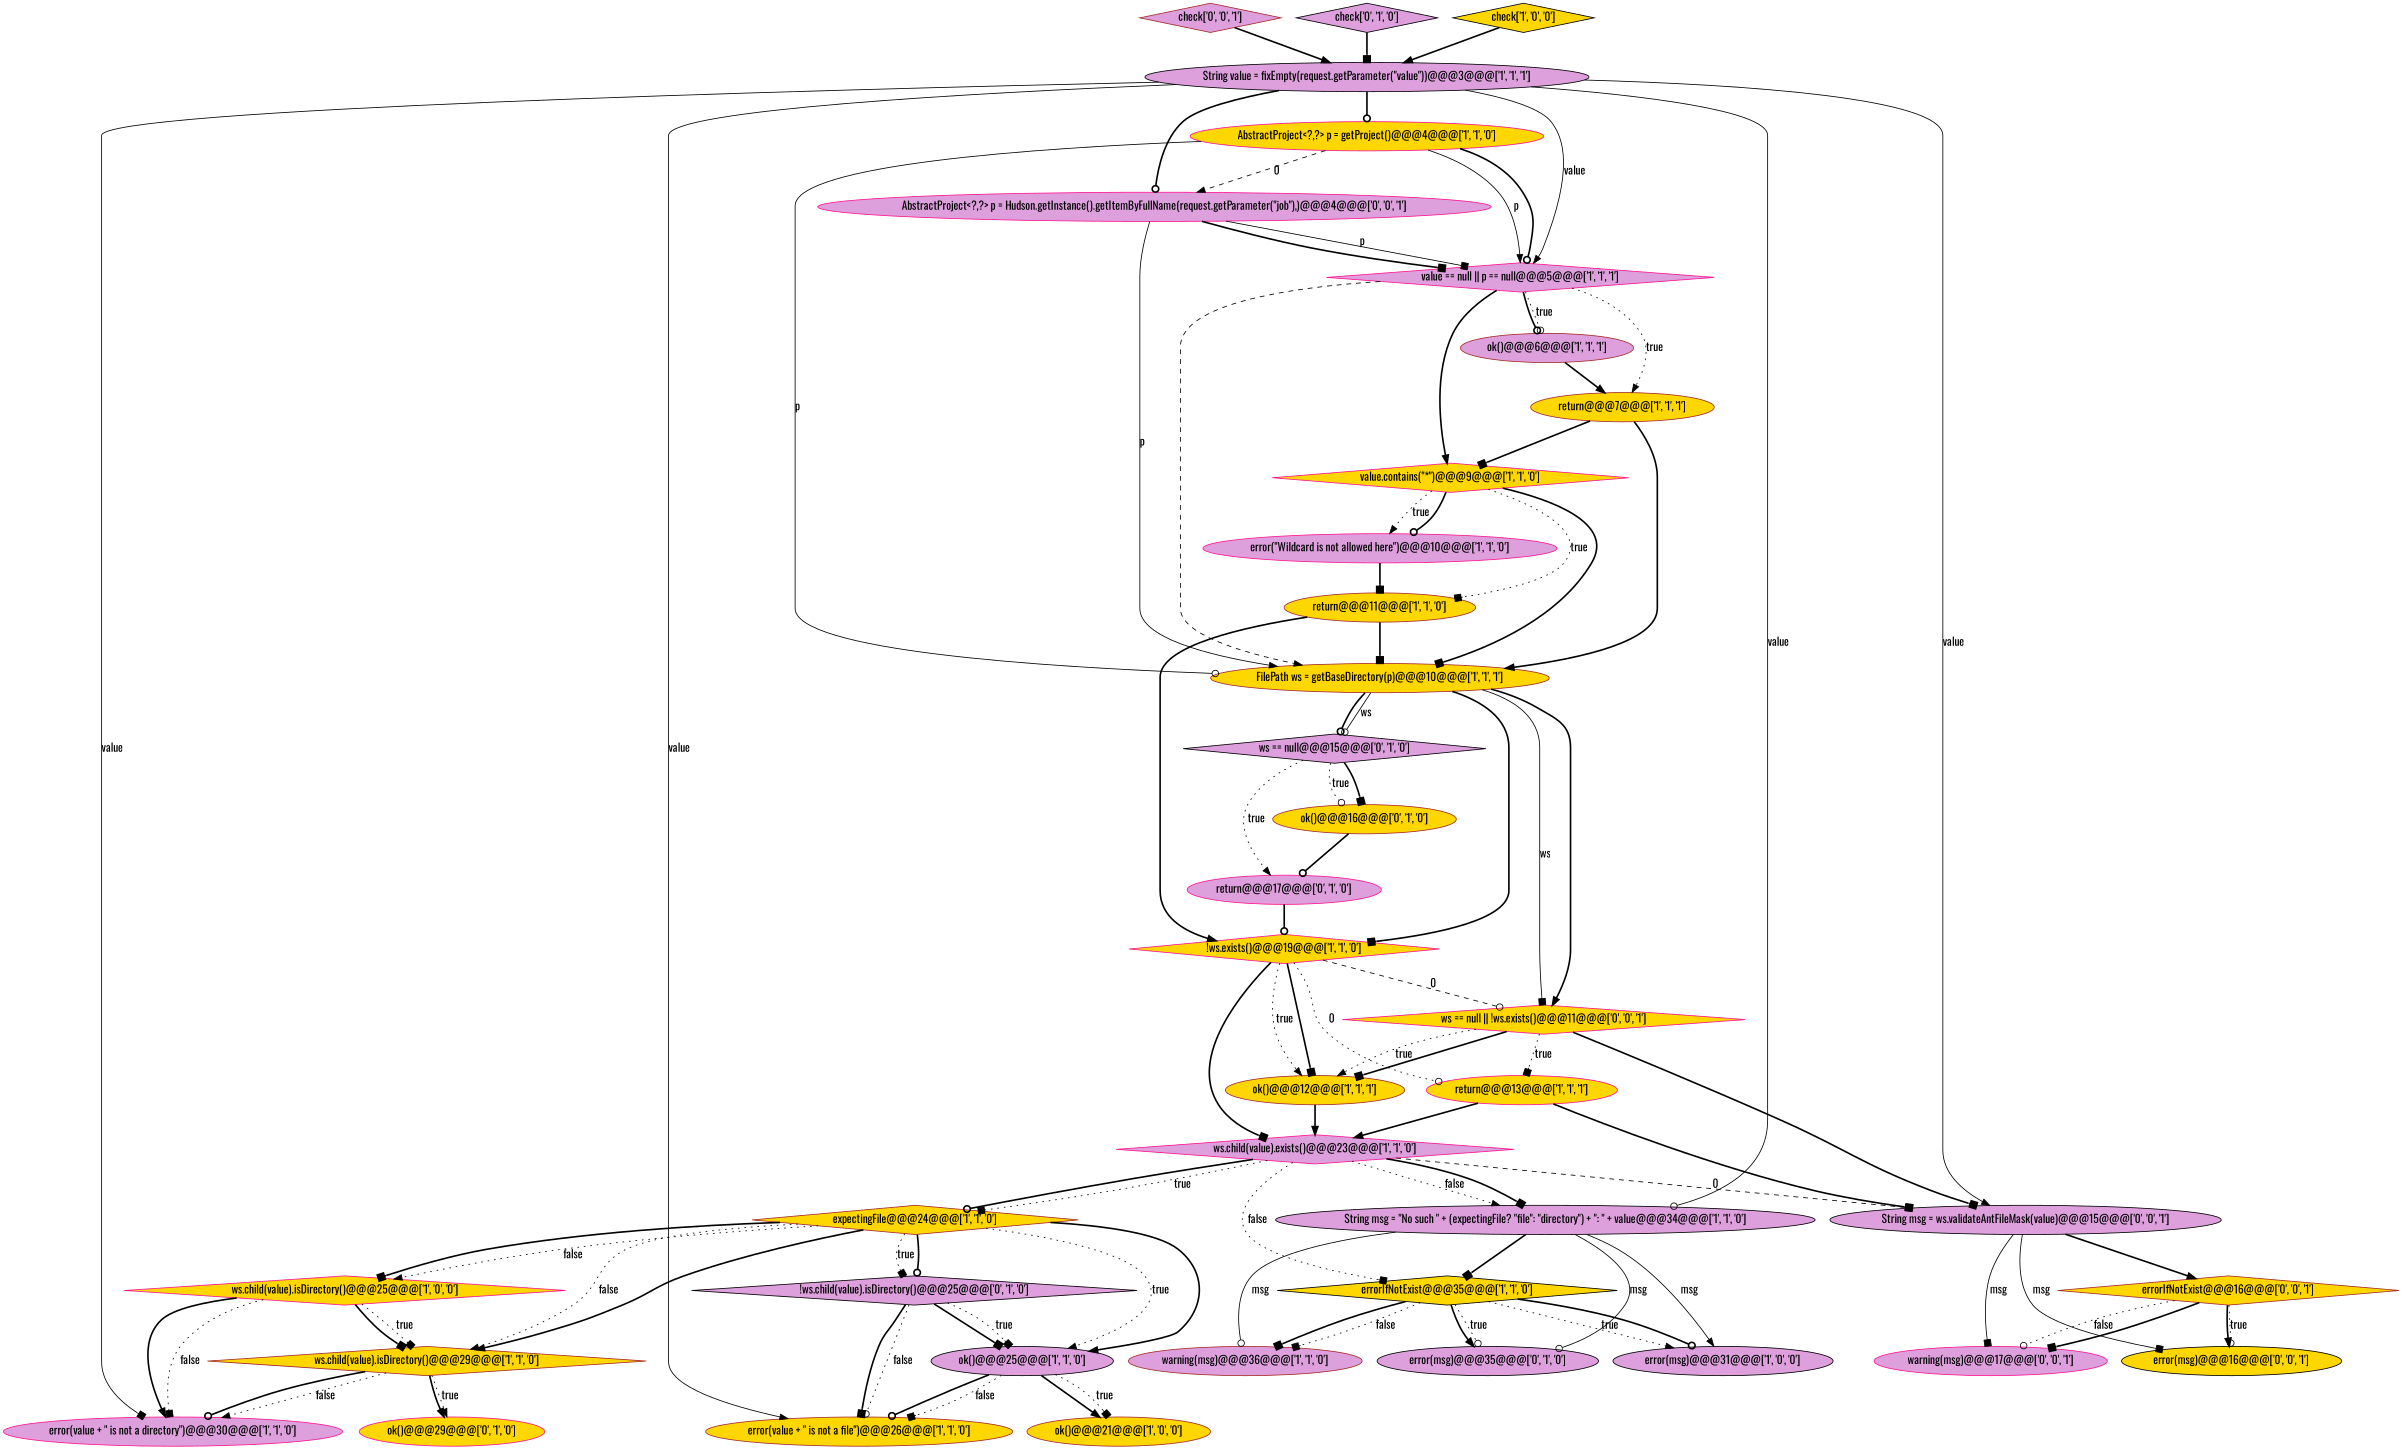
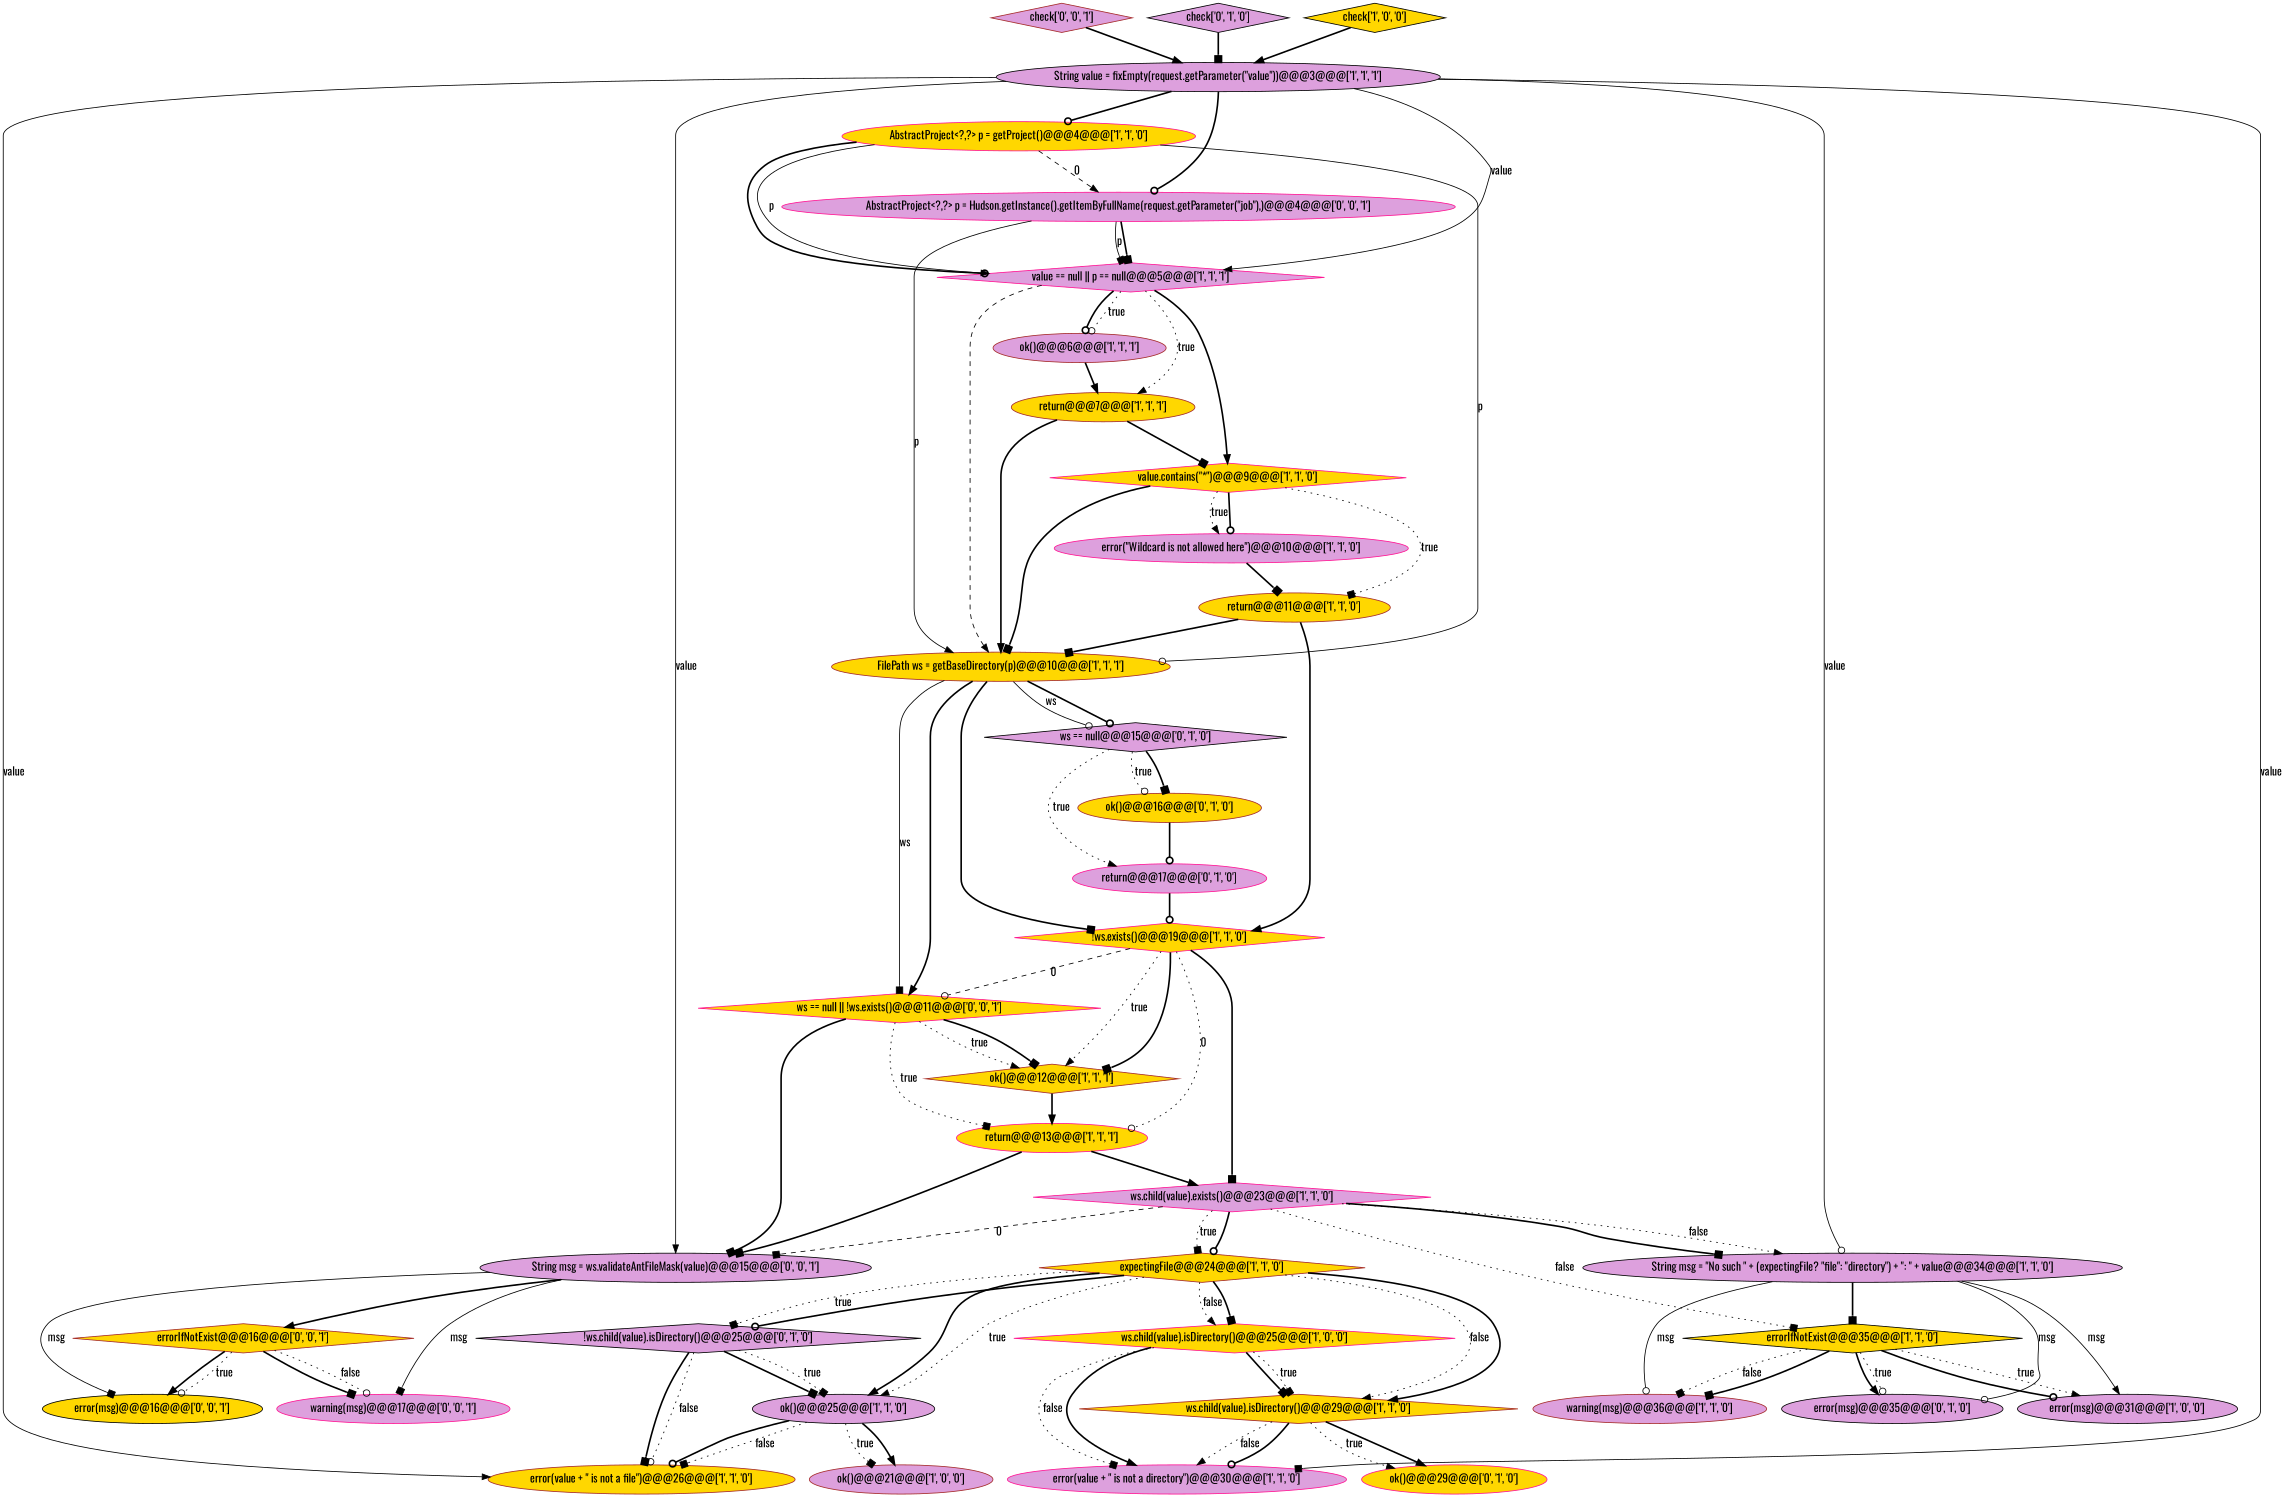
(1315, 1090) -> (1052, 1079)
(1315, 1116) -> (1052, 1104)
(1119, 1432) -> (901, 1479)
